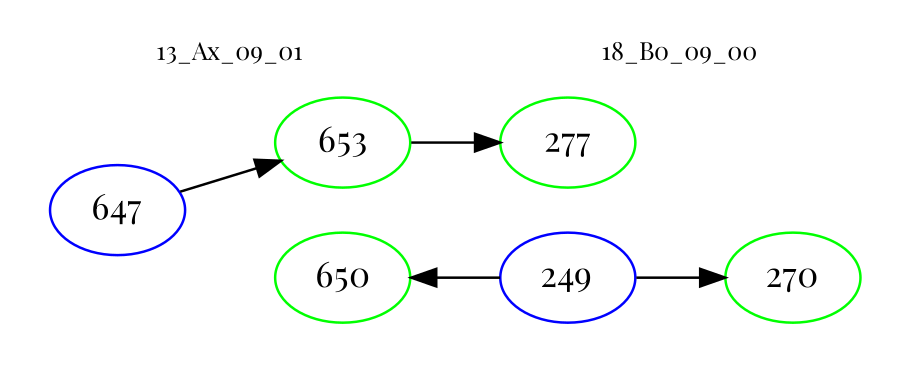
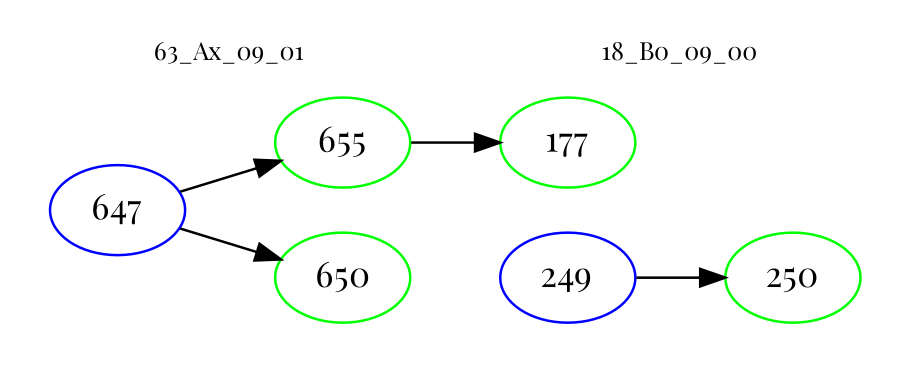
(230, 54) -> (230, 54)
(343, 143) -> (343, 143)
(568, 143) -> (568, 143)
(465, 278) -> (218, 240)
(793, 278) -> (793, 278)
